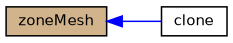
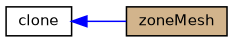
(142, 21) -> (107, 21)
